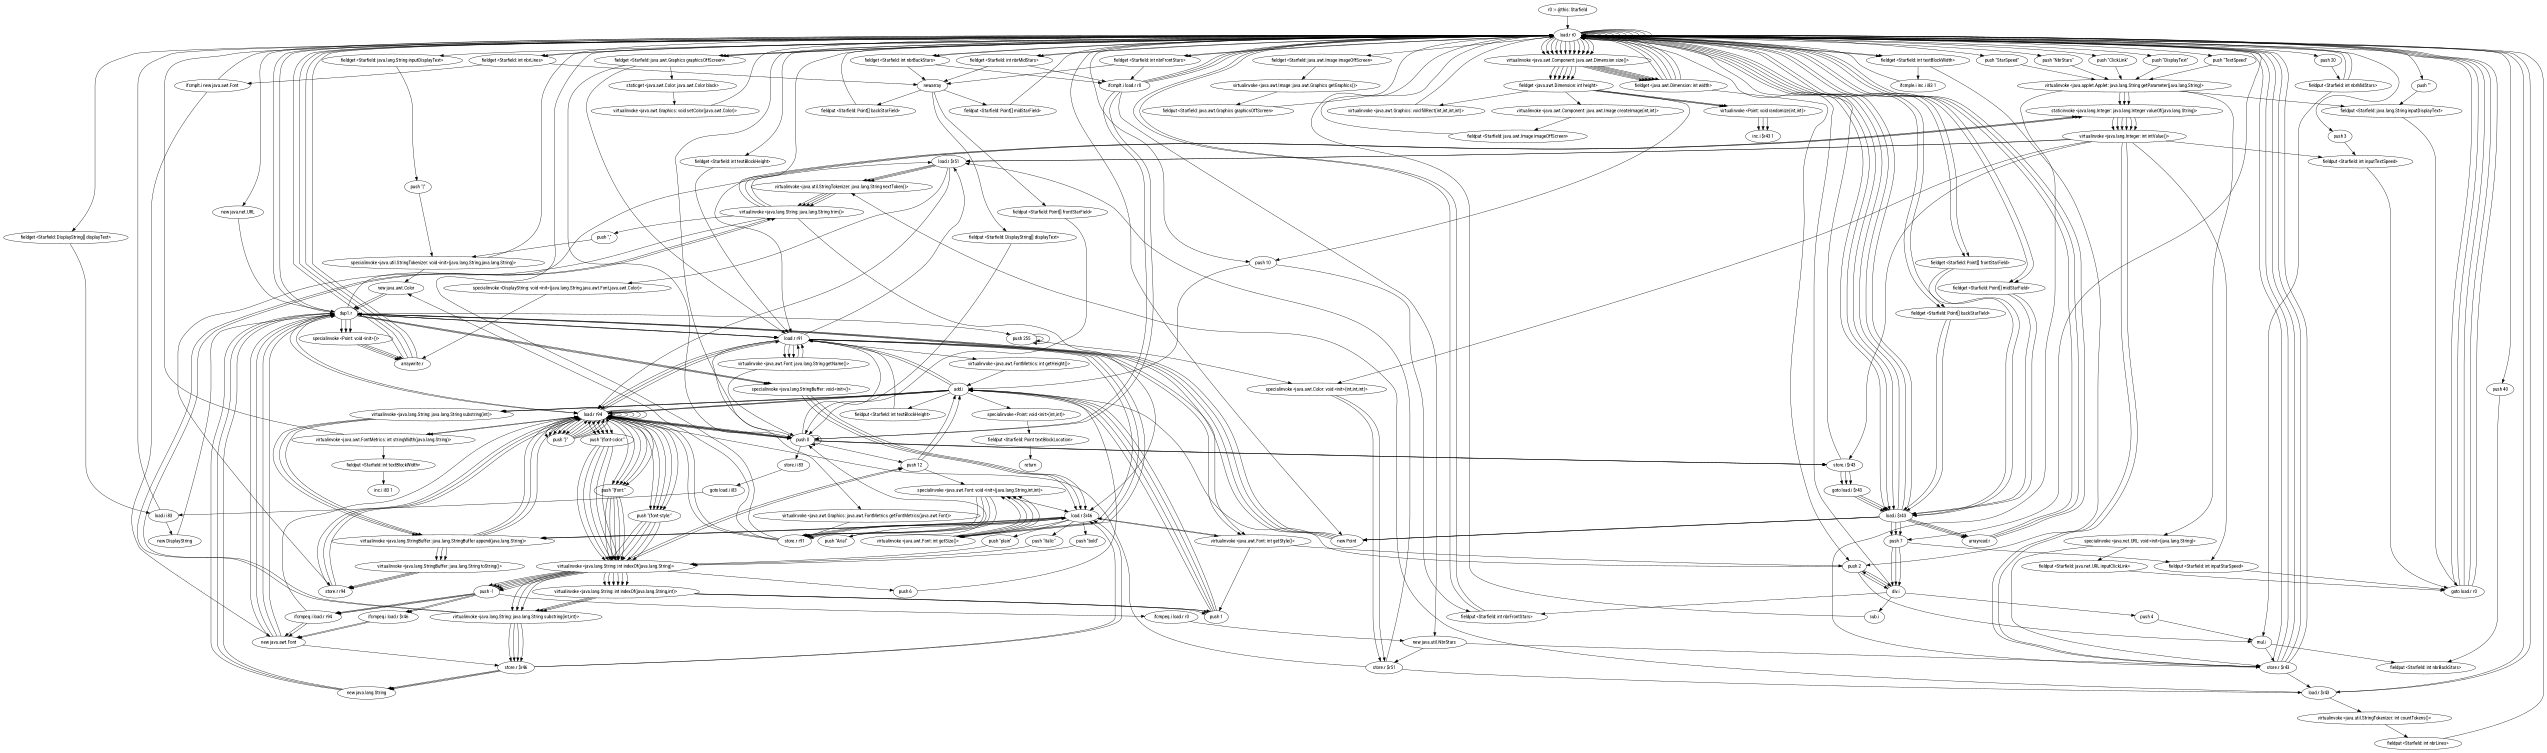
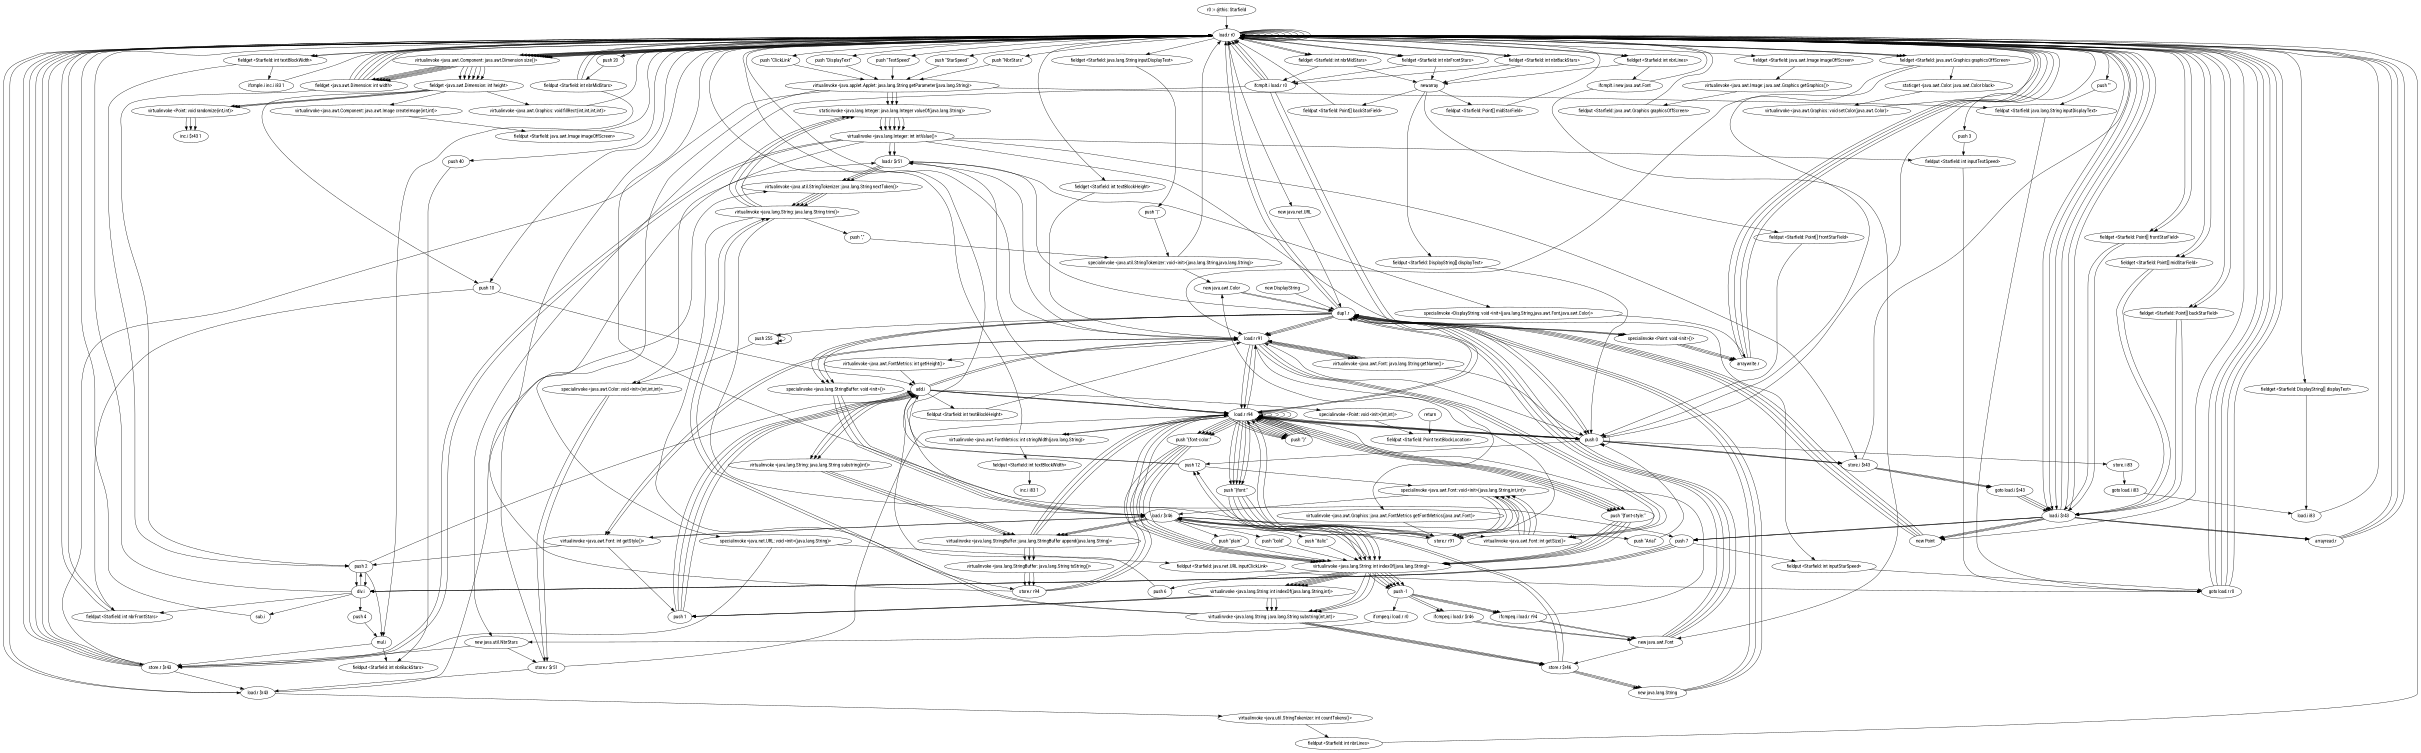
none -> (555, 275)
(1030, 451) -> (1430, 426)
(168, 527) -> none
